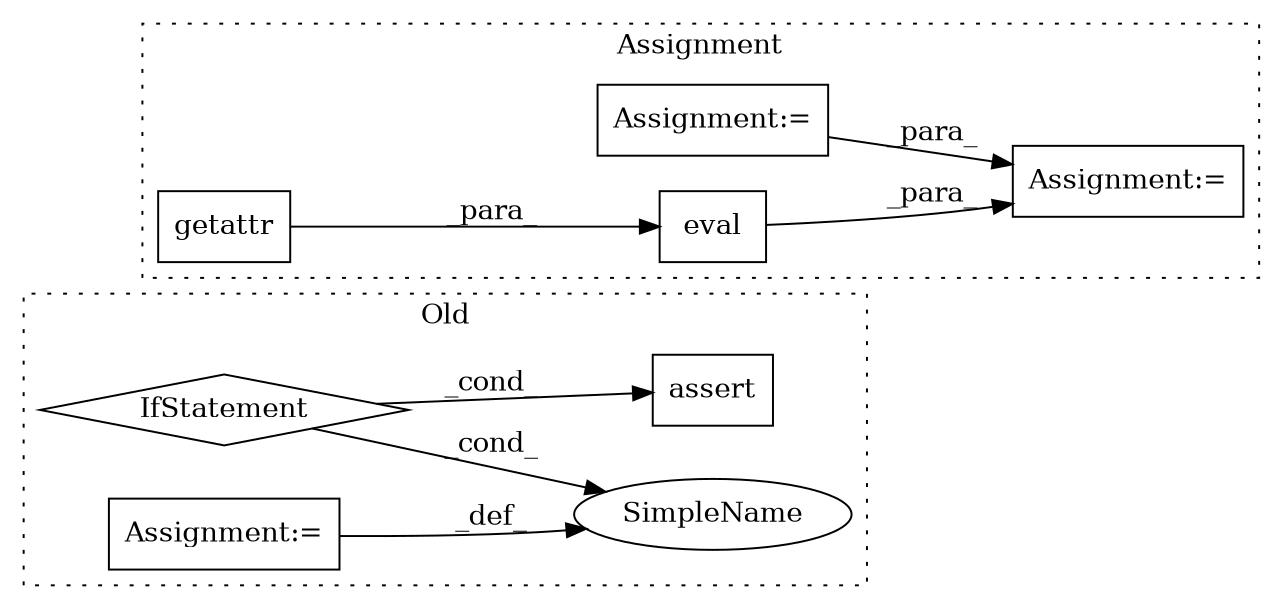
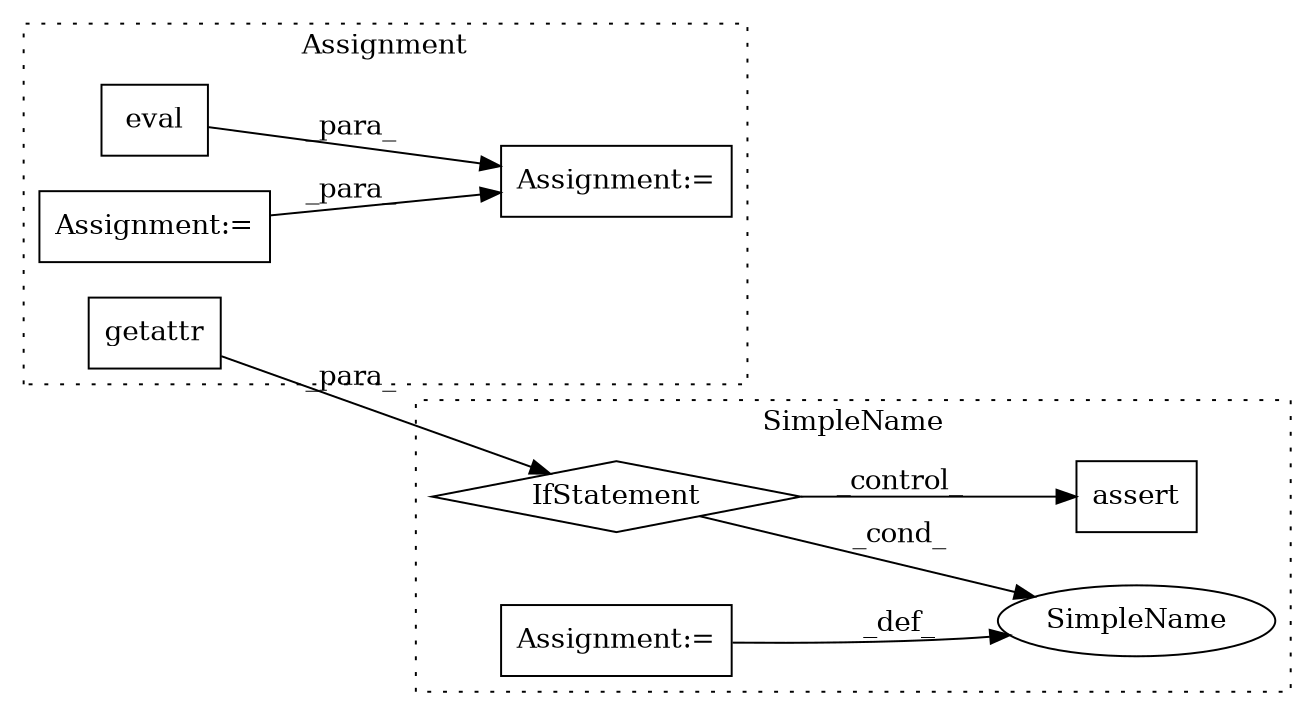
(465, 227) -> (376, 412)
(445, 316) -> (853, 423)
(492, 383) -> (900, 482)
